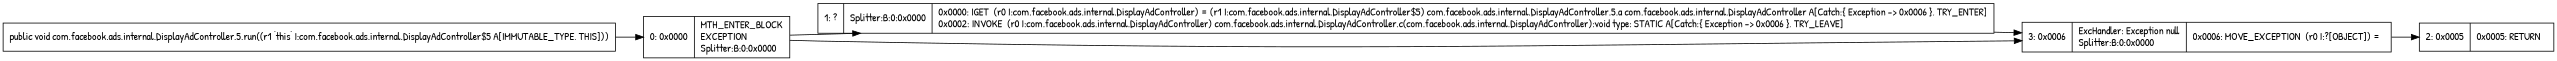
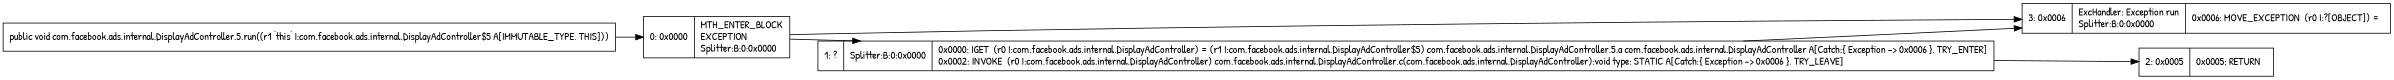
(2129, 31) -> (2129, 12)
(2401, 37) -> (2063, 61)
